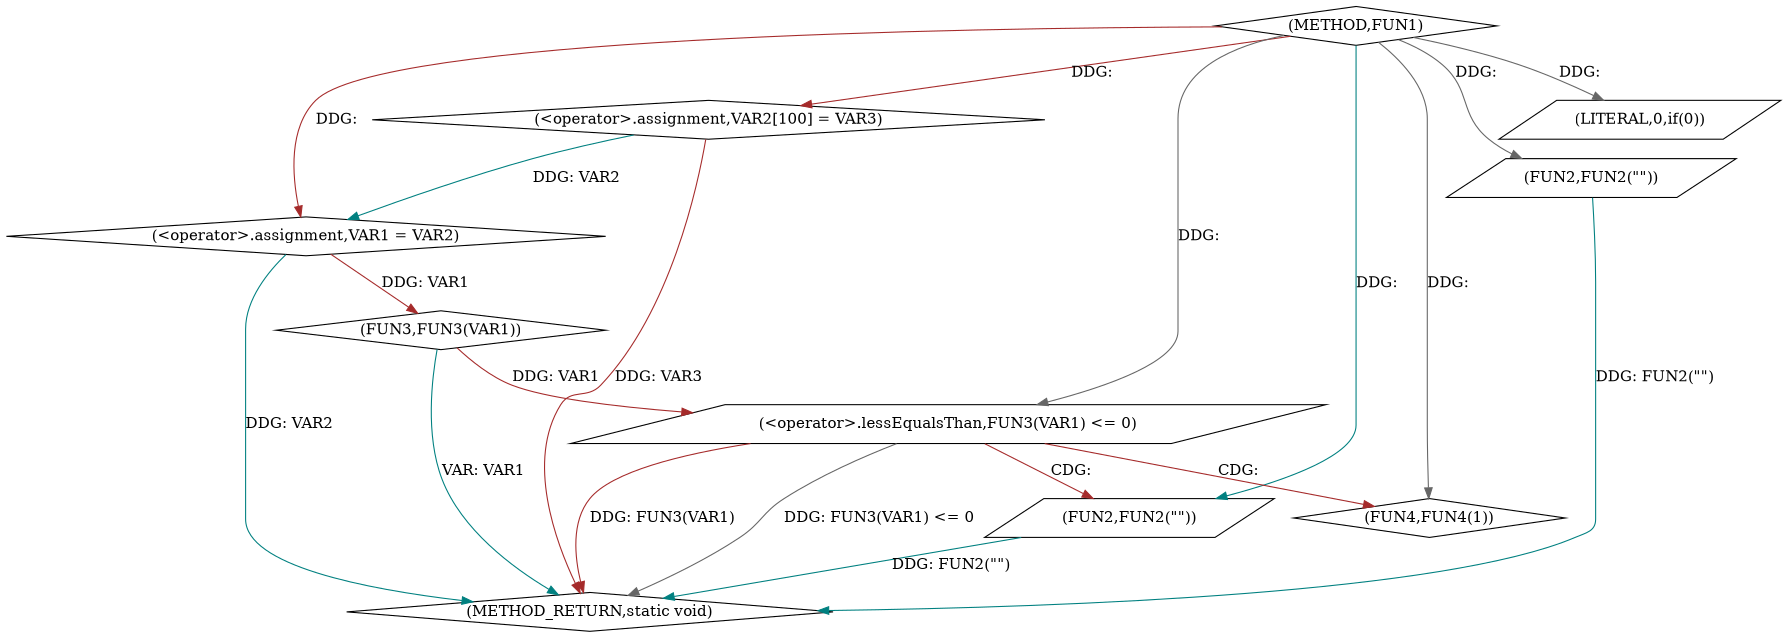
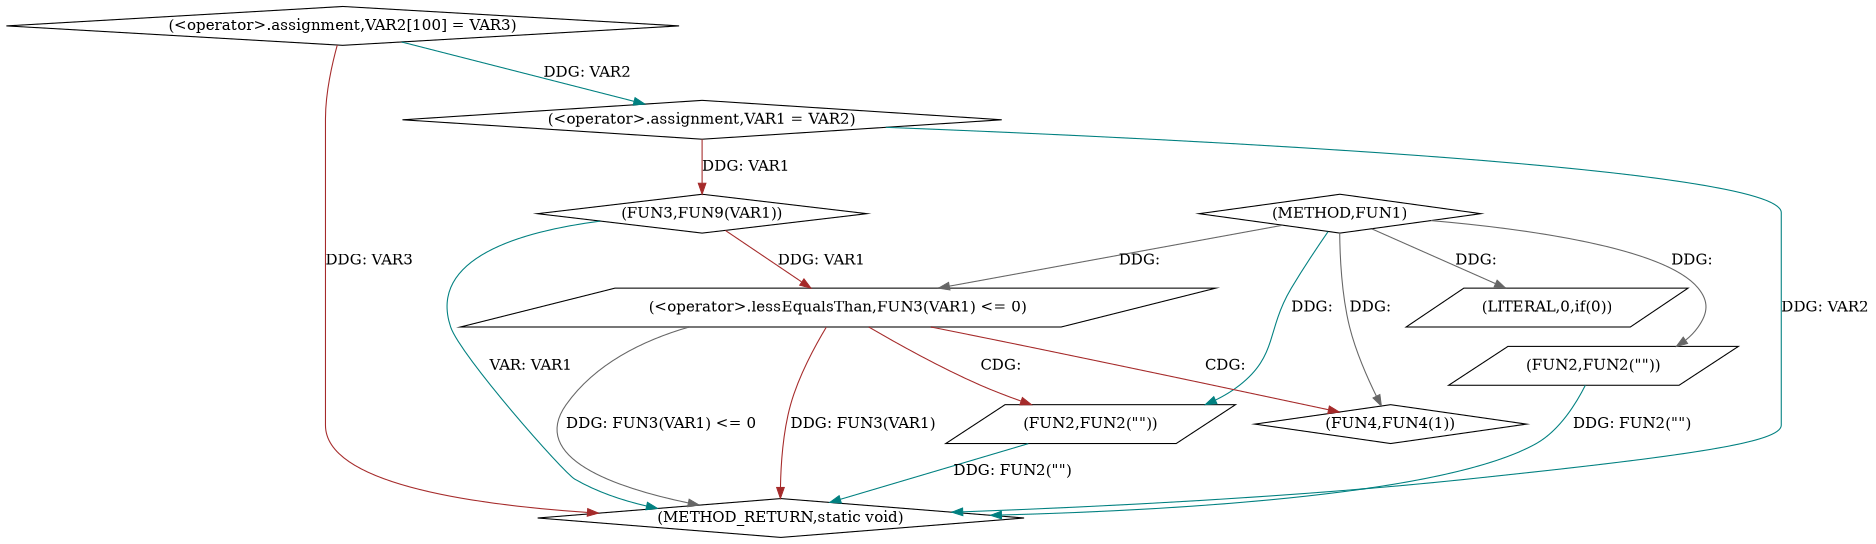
(710, 40) -> none
(1051, 70) -> none
(441, 330) -> (702, 214)
